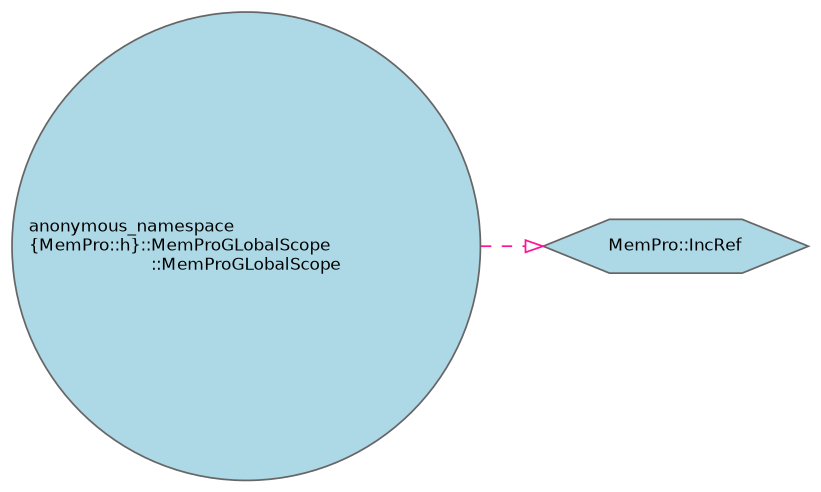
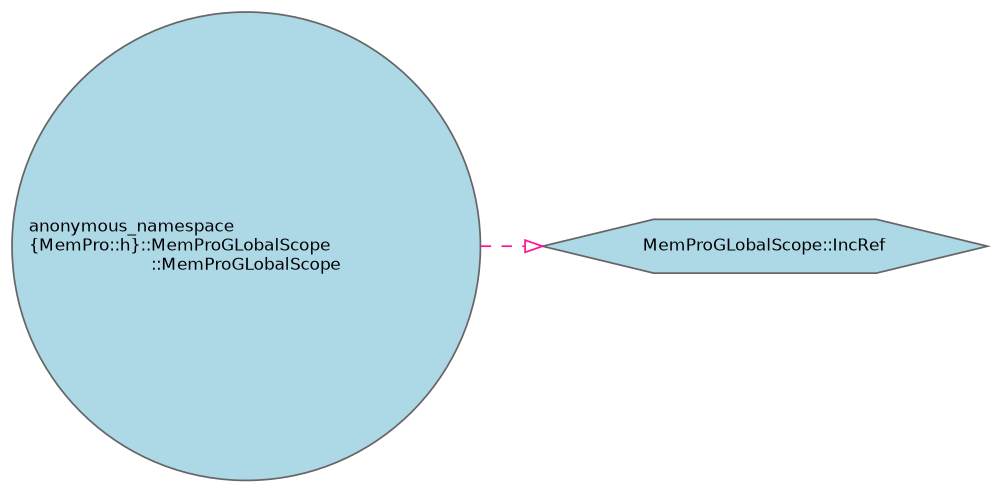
(676, 246) -> (765, 246)
